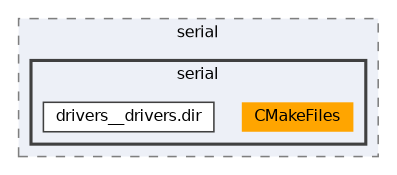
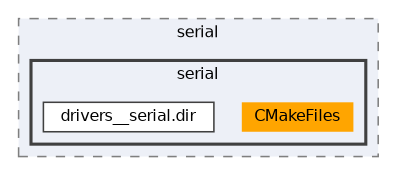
(129, 117) -> (129, 117)
